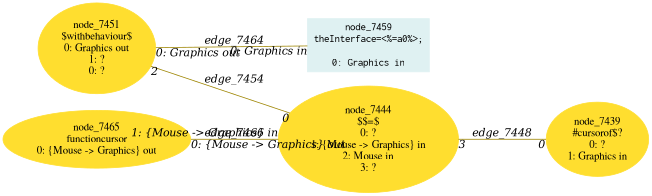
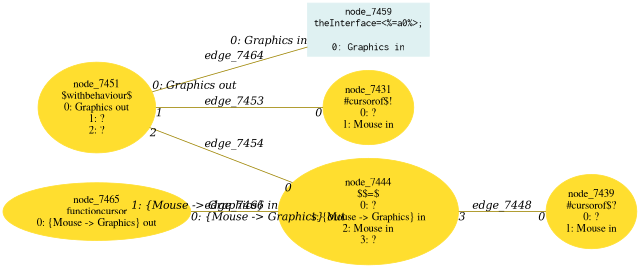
(97, 48) -> (97, 108)
none -> (368, 108)
(597, 139) -> (591, 212)
